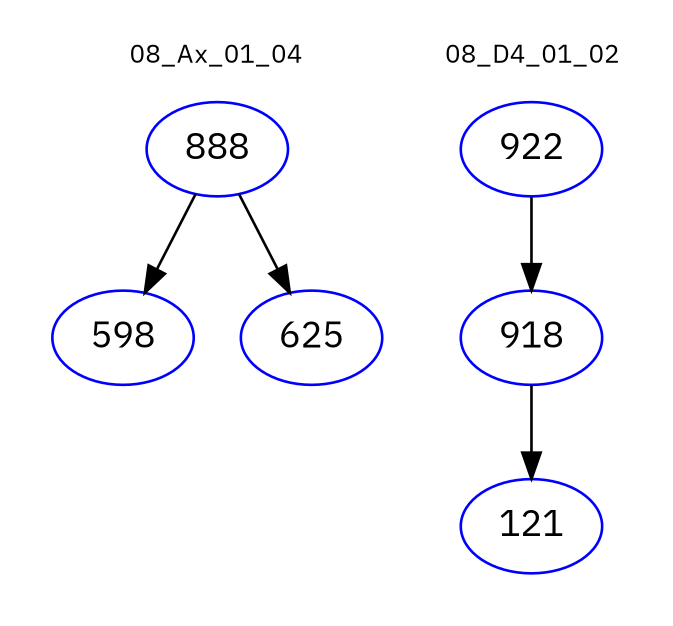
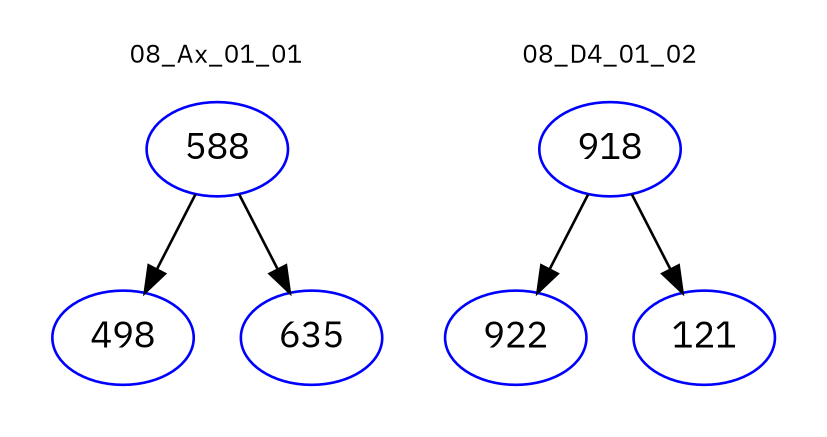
(217, 56) -> (217, 56)
(217, 149) -> (217, 149)
(531, 231) -> (569, 232)
(123, 338) -> (123, 338)
(312, 338) -> (312, 338)
